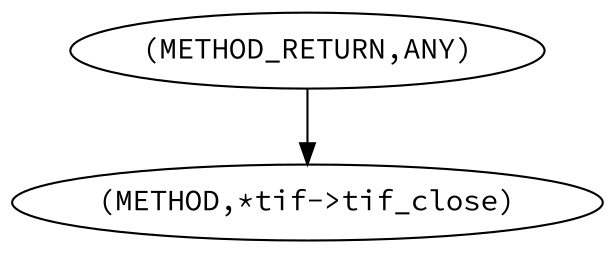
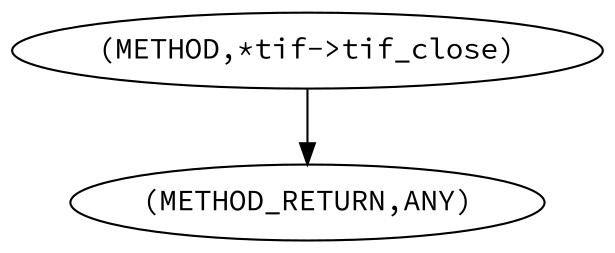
(307, 116) -> (307, 116)
